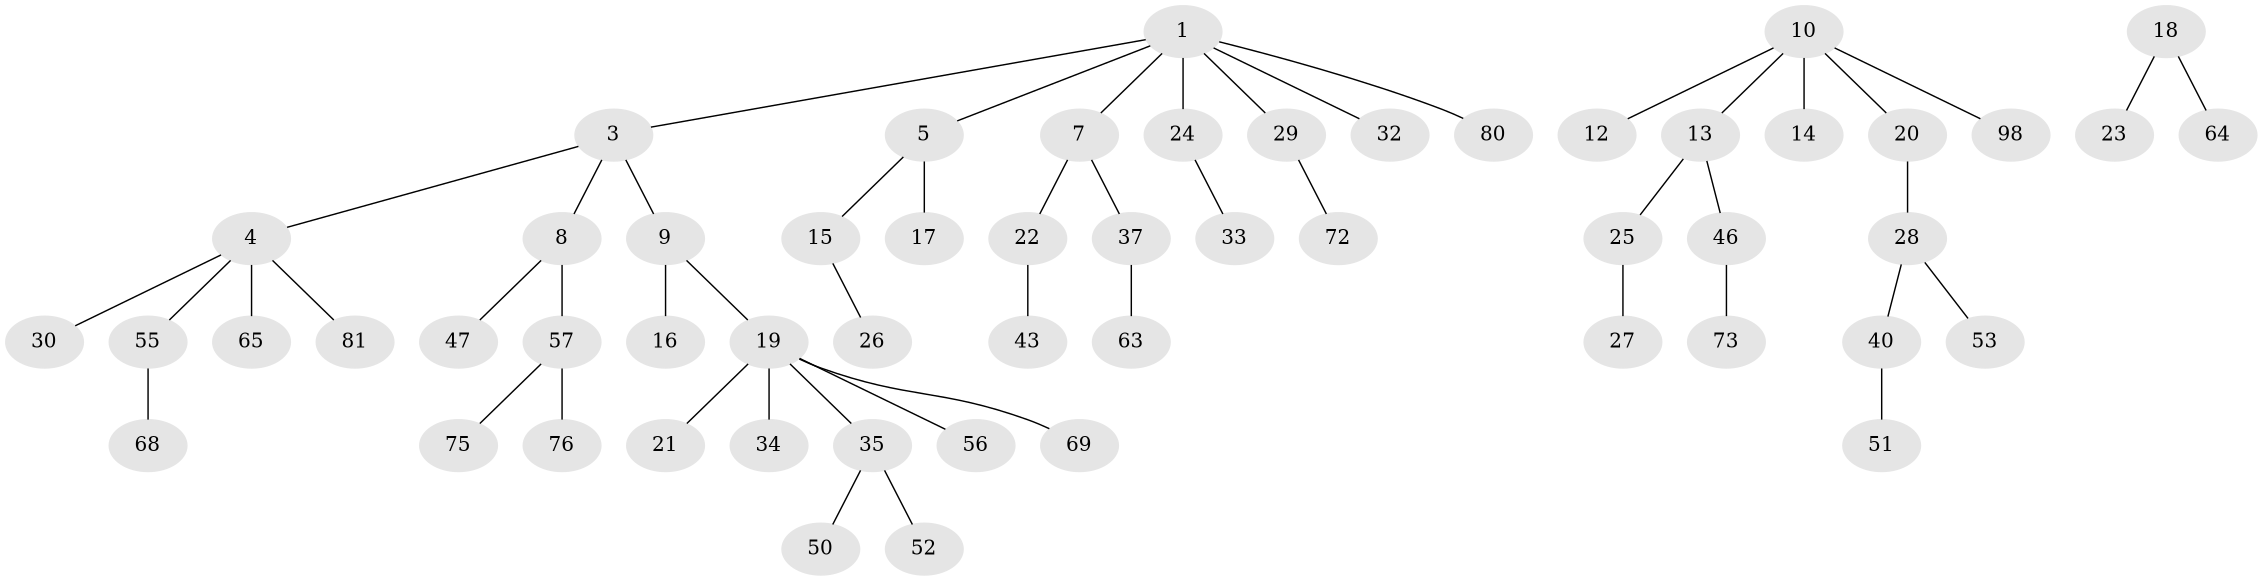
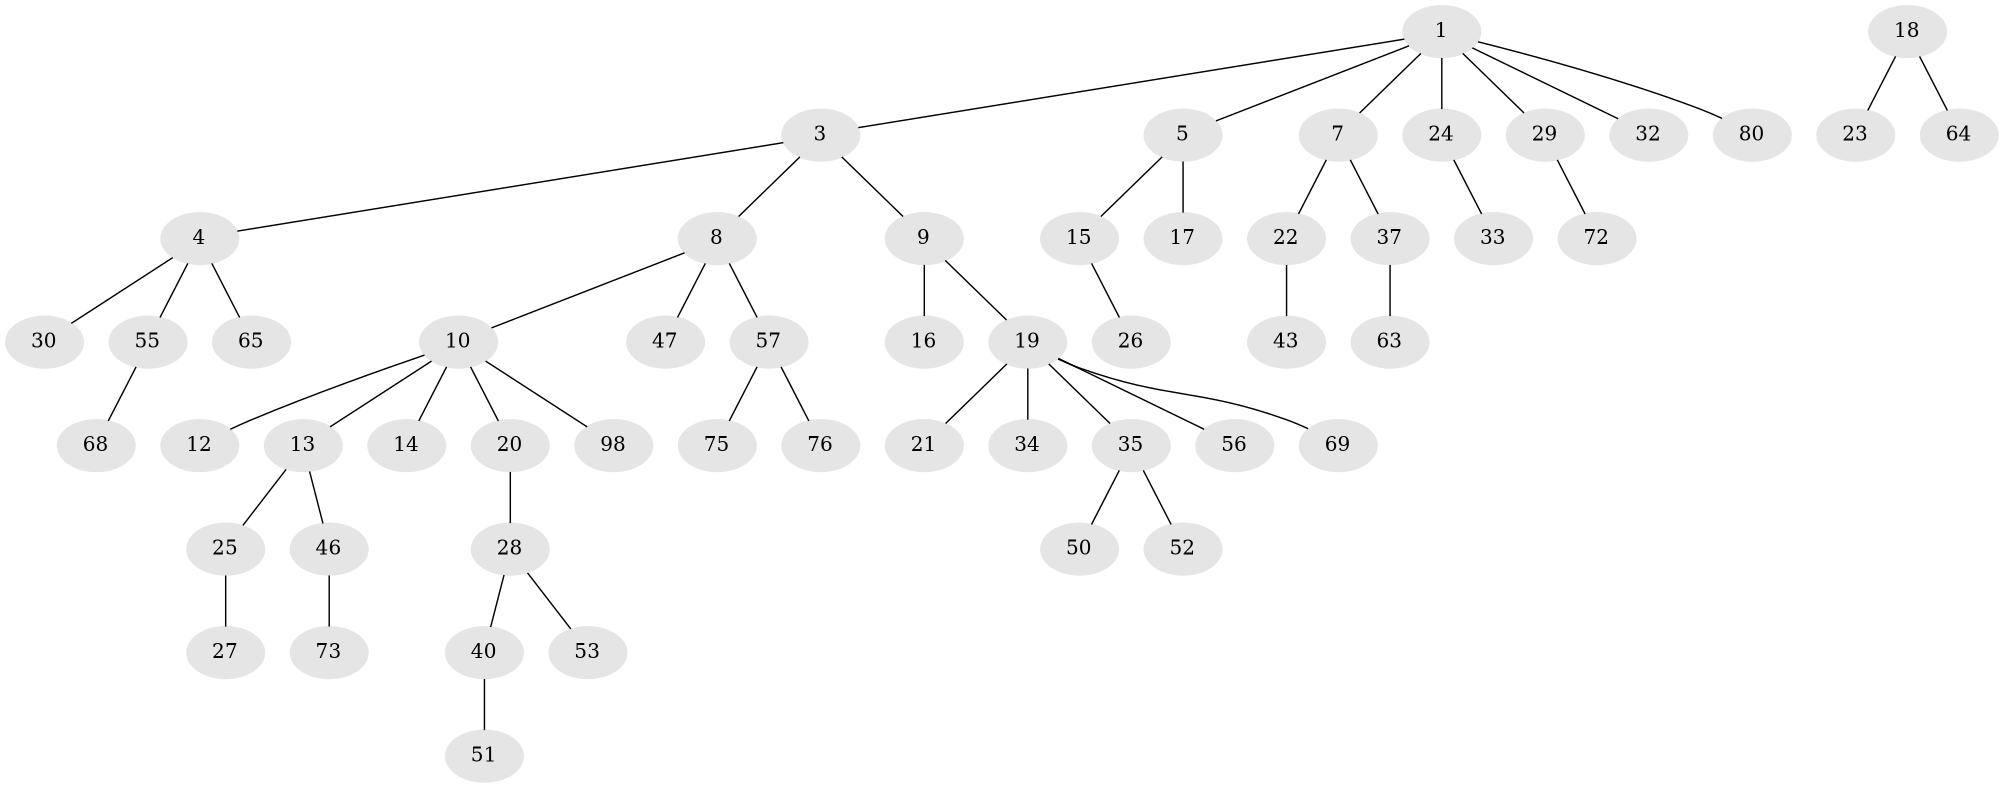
none -> (588, 290)
(355, 342) -> none
